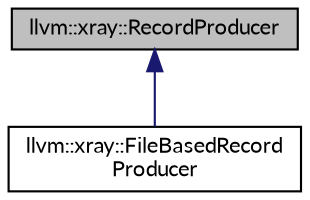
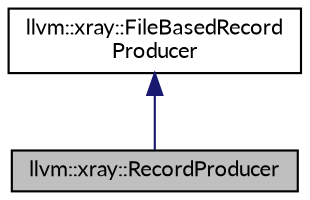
(155, 99) -> (155, 123)
